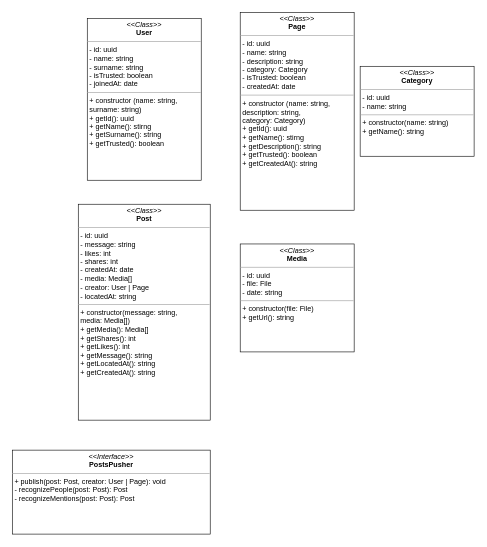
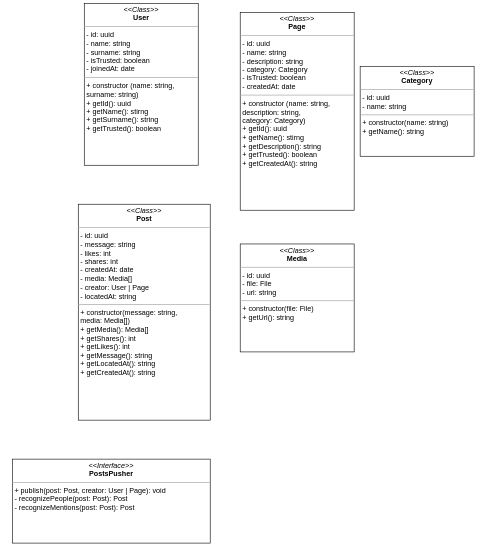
(144, 99) -> (141, 84)
(284, 274) -> (284, 274)
(111, 492) -> (111, 501)
